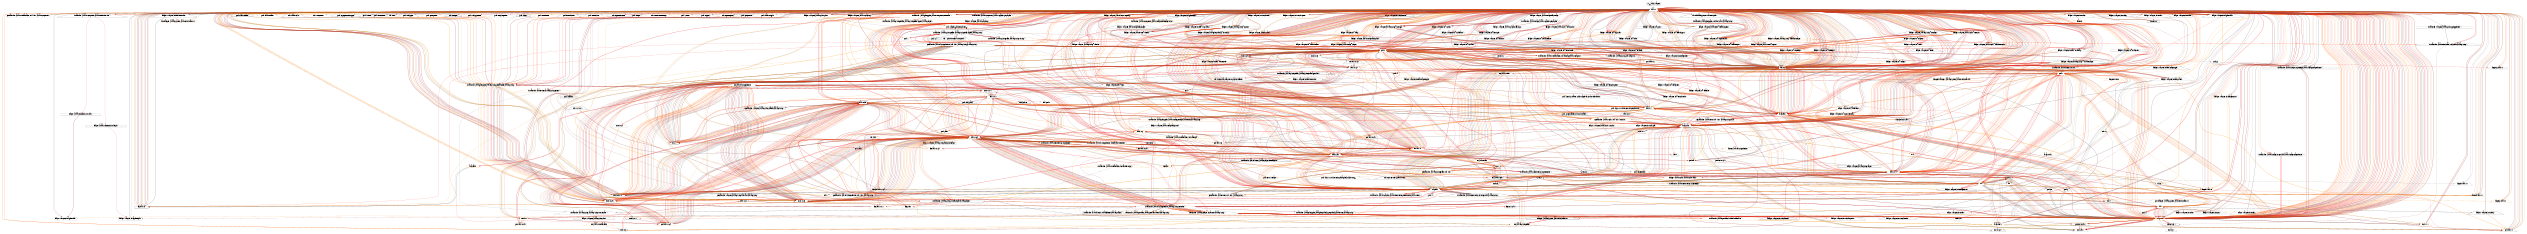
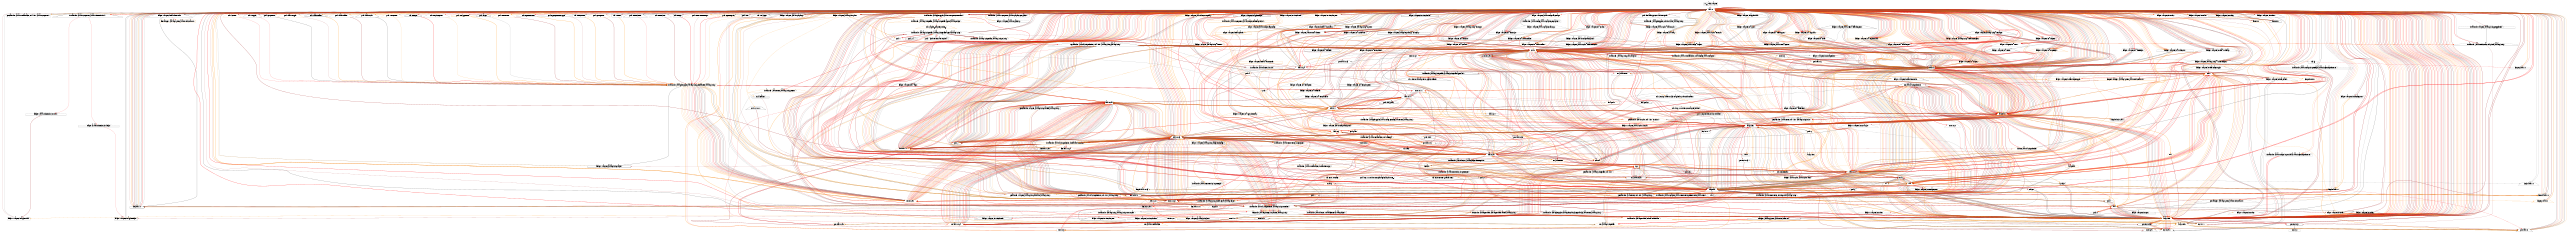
(2497, 221) -> (2181, 222)
